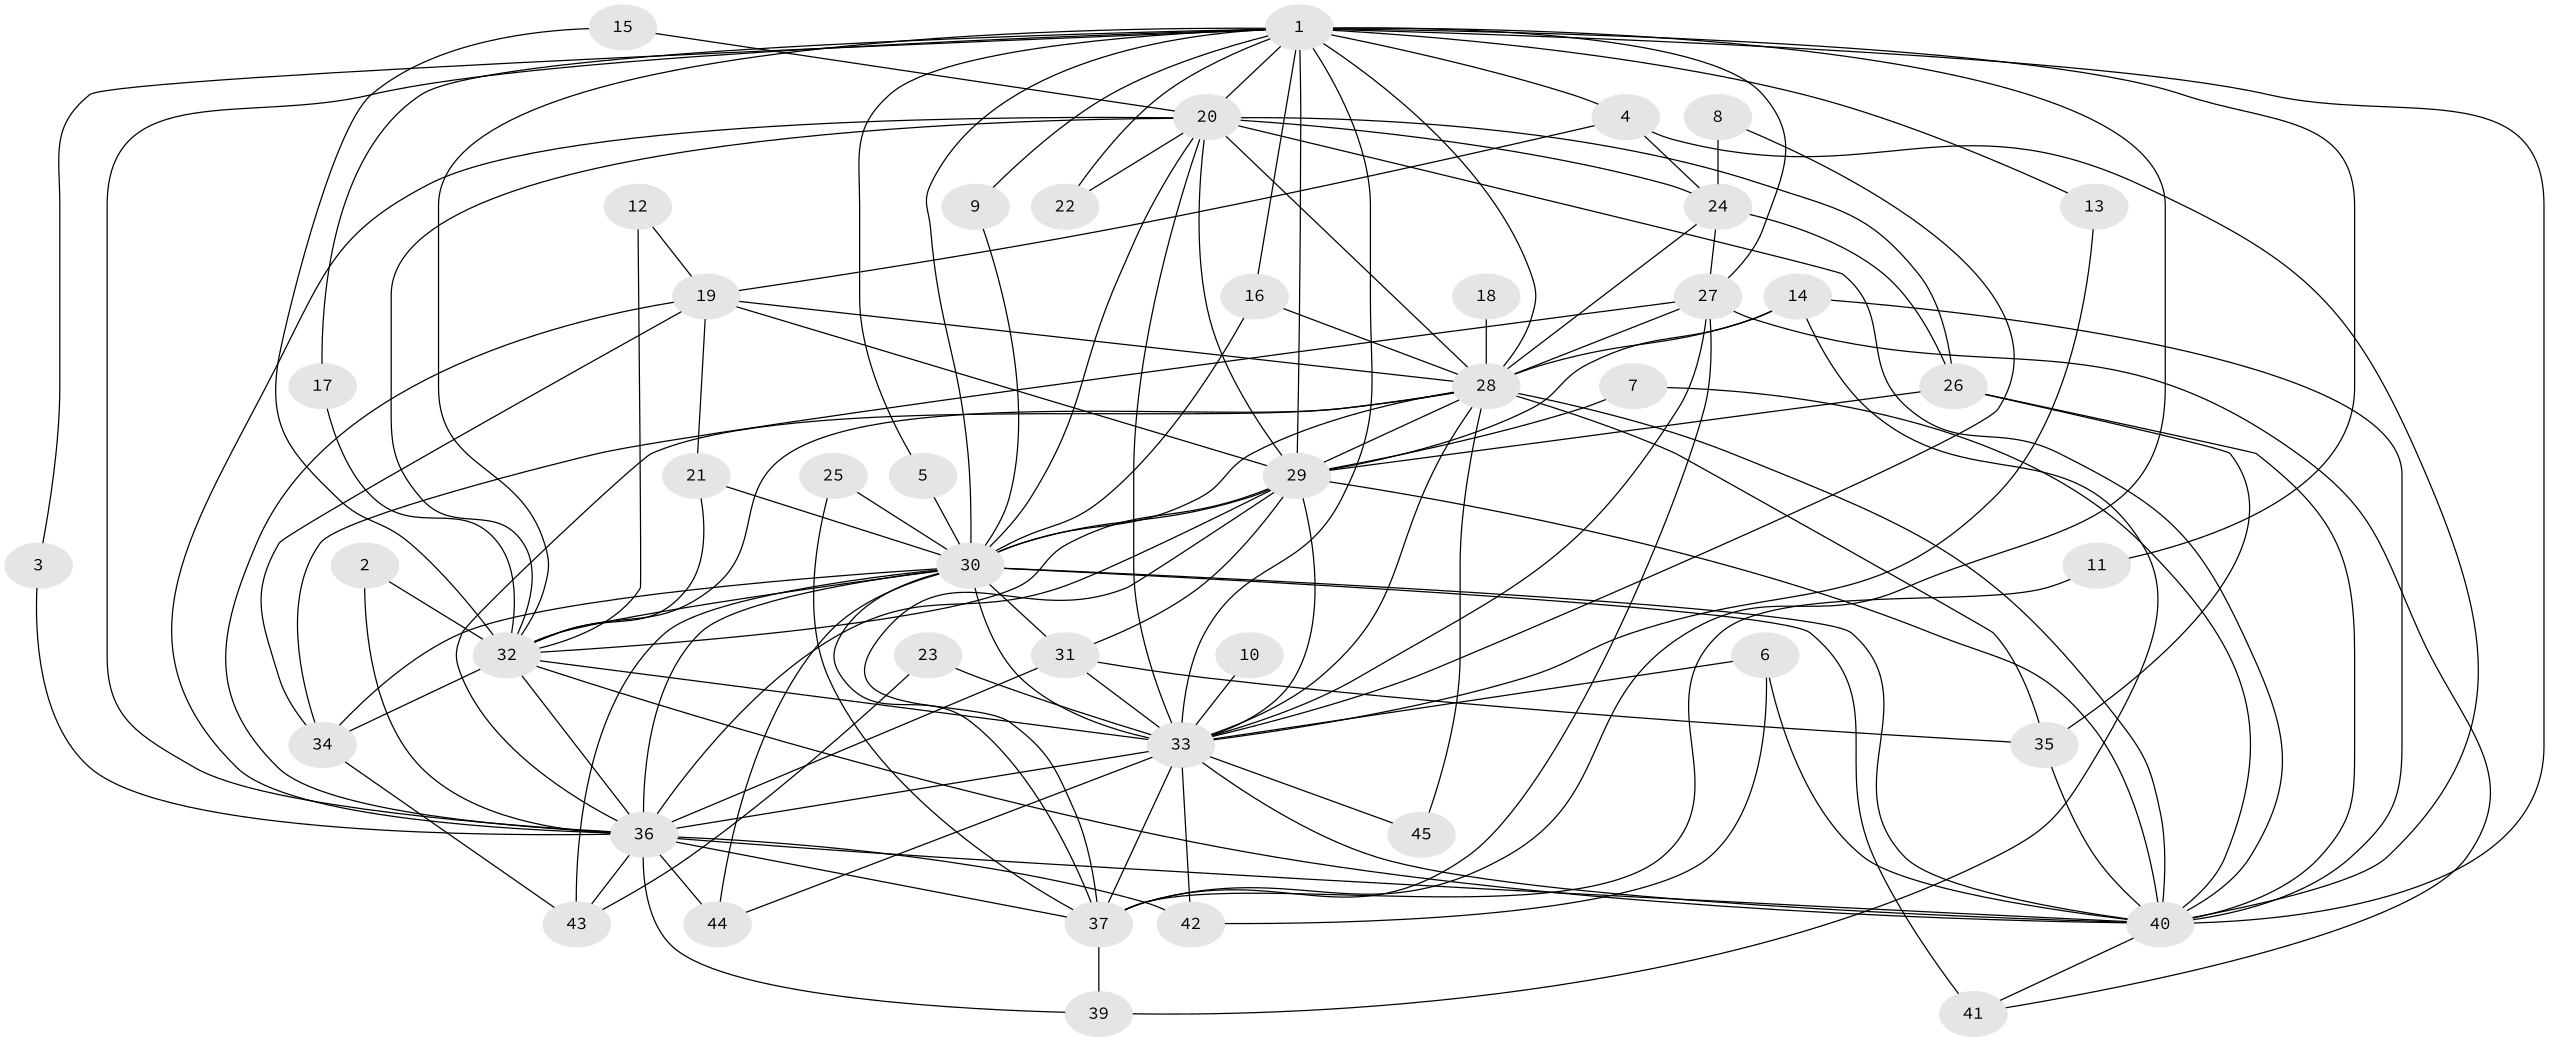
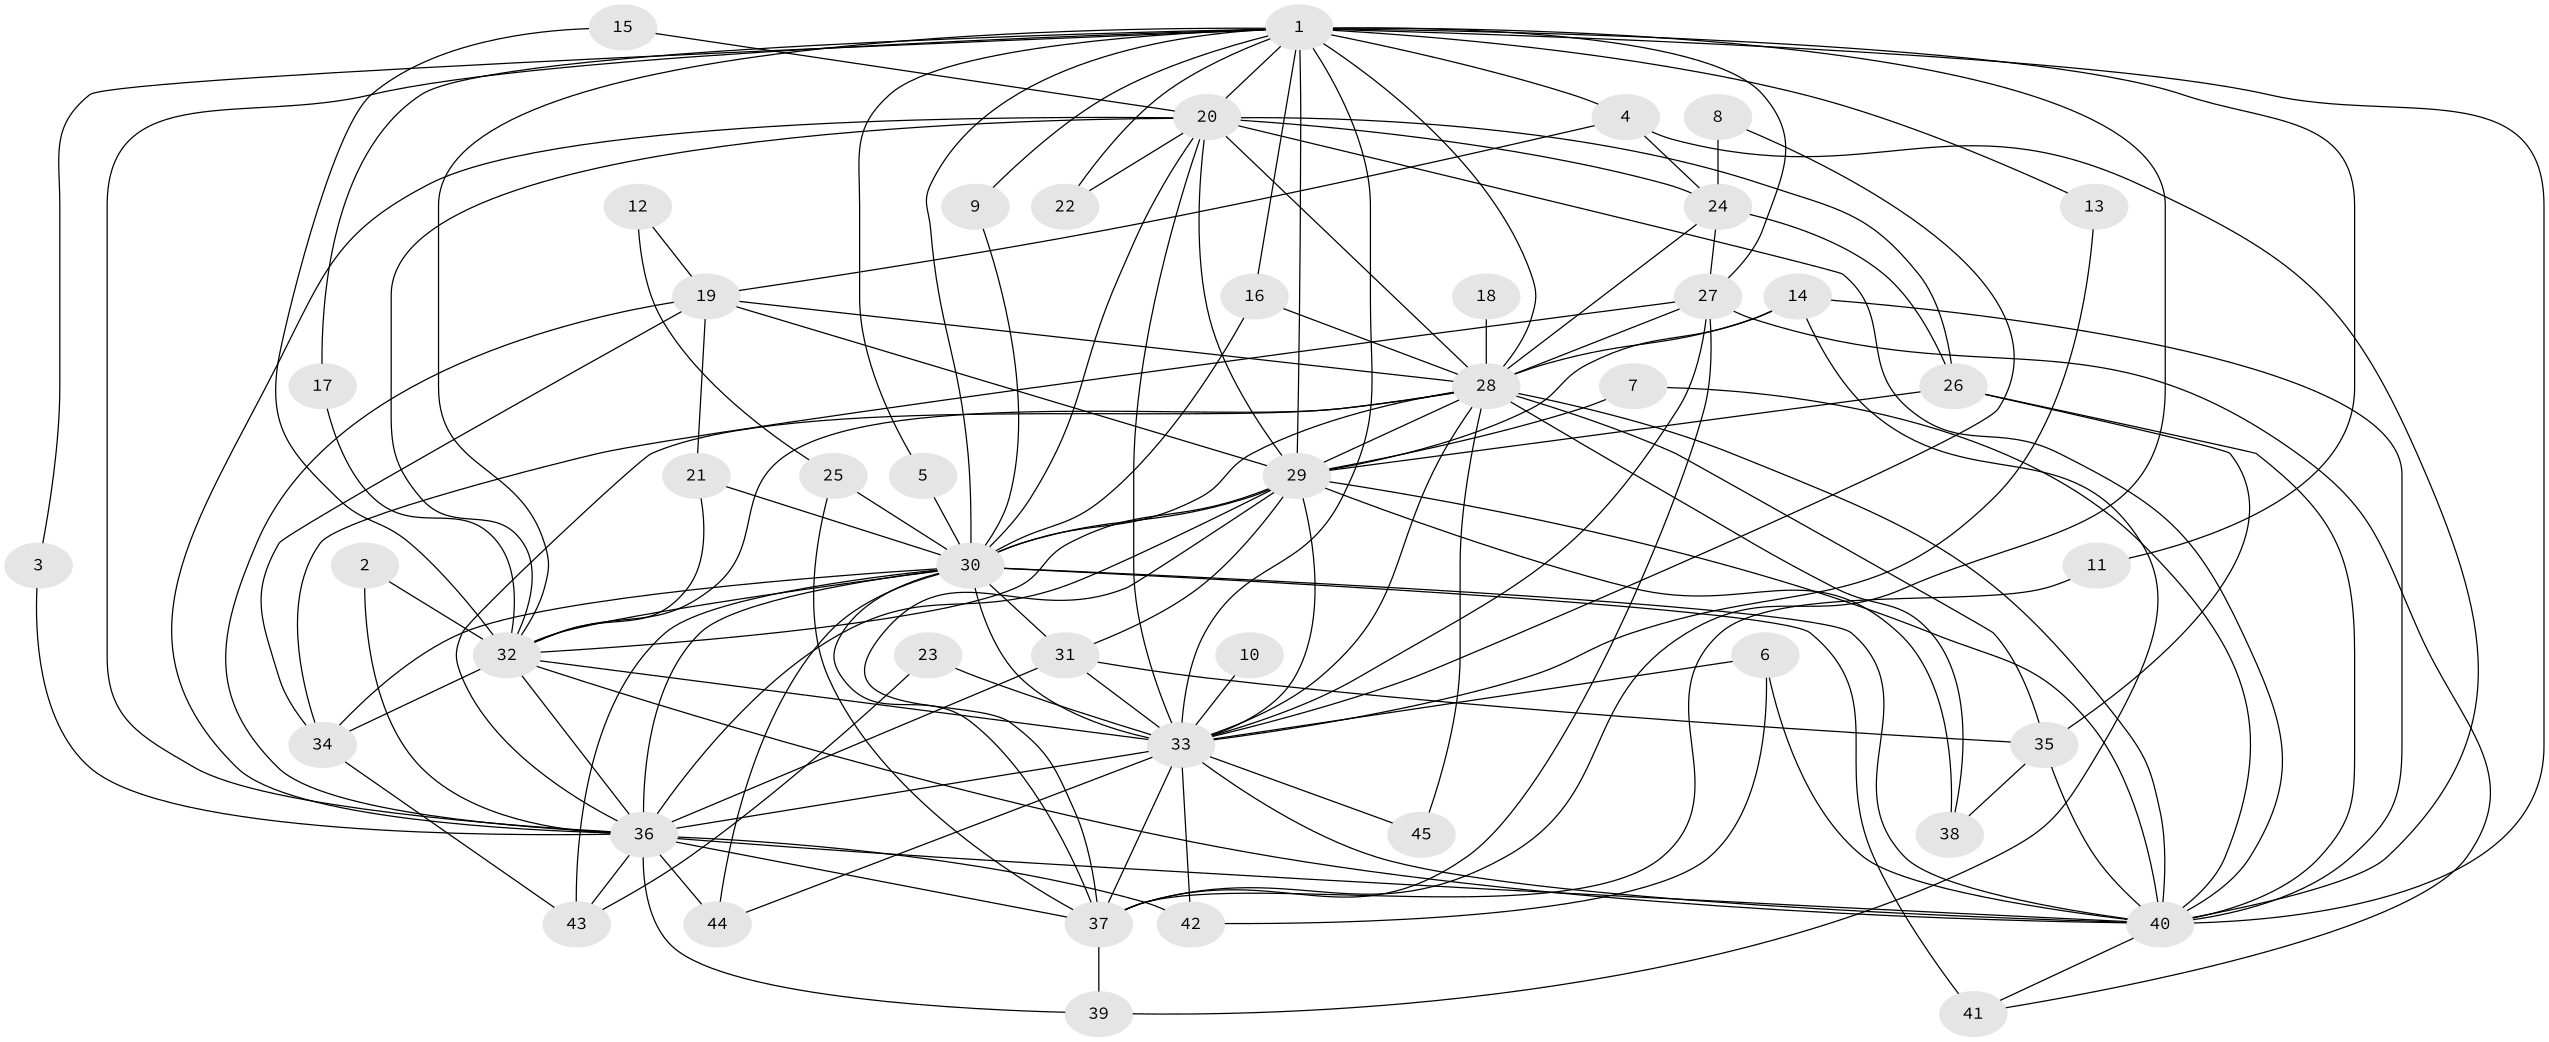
(640, 481) -> (695, 364)
none -> (1950, 835)
